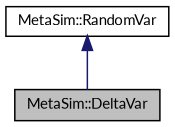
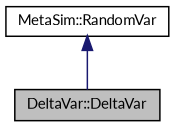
(87, 105) -> (87, 105)
